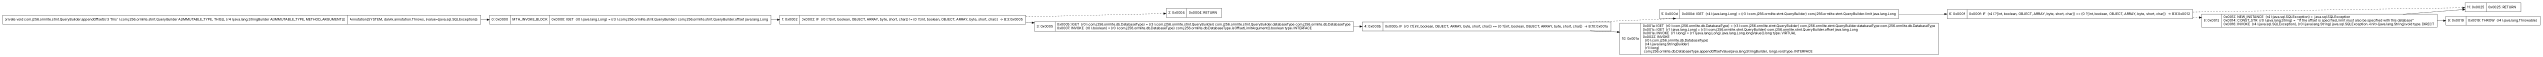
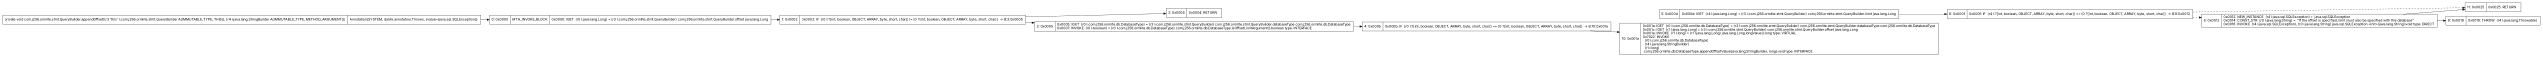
(1095, 15) -> (1095, 15)
(1632, 20) -> none
(1657, 37) -> (1657, 37)
